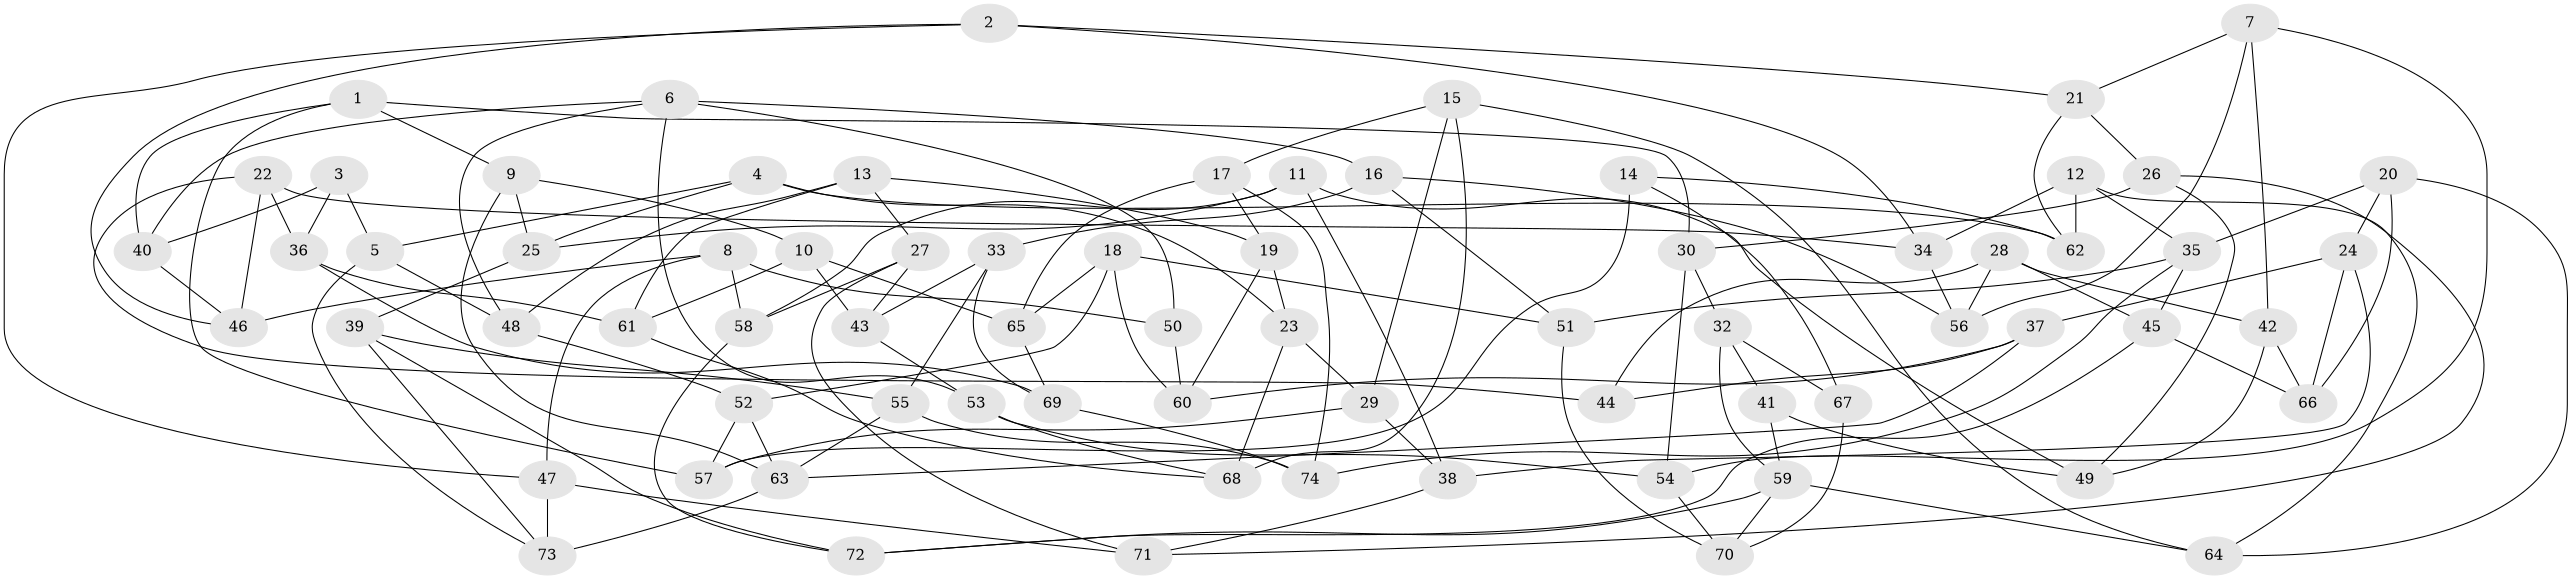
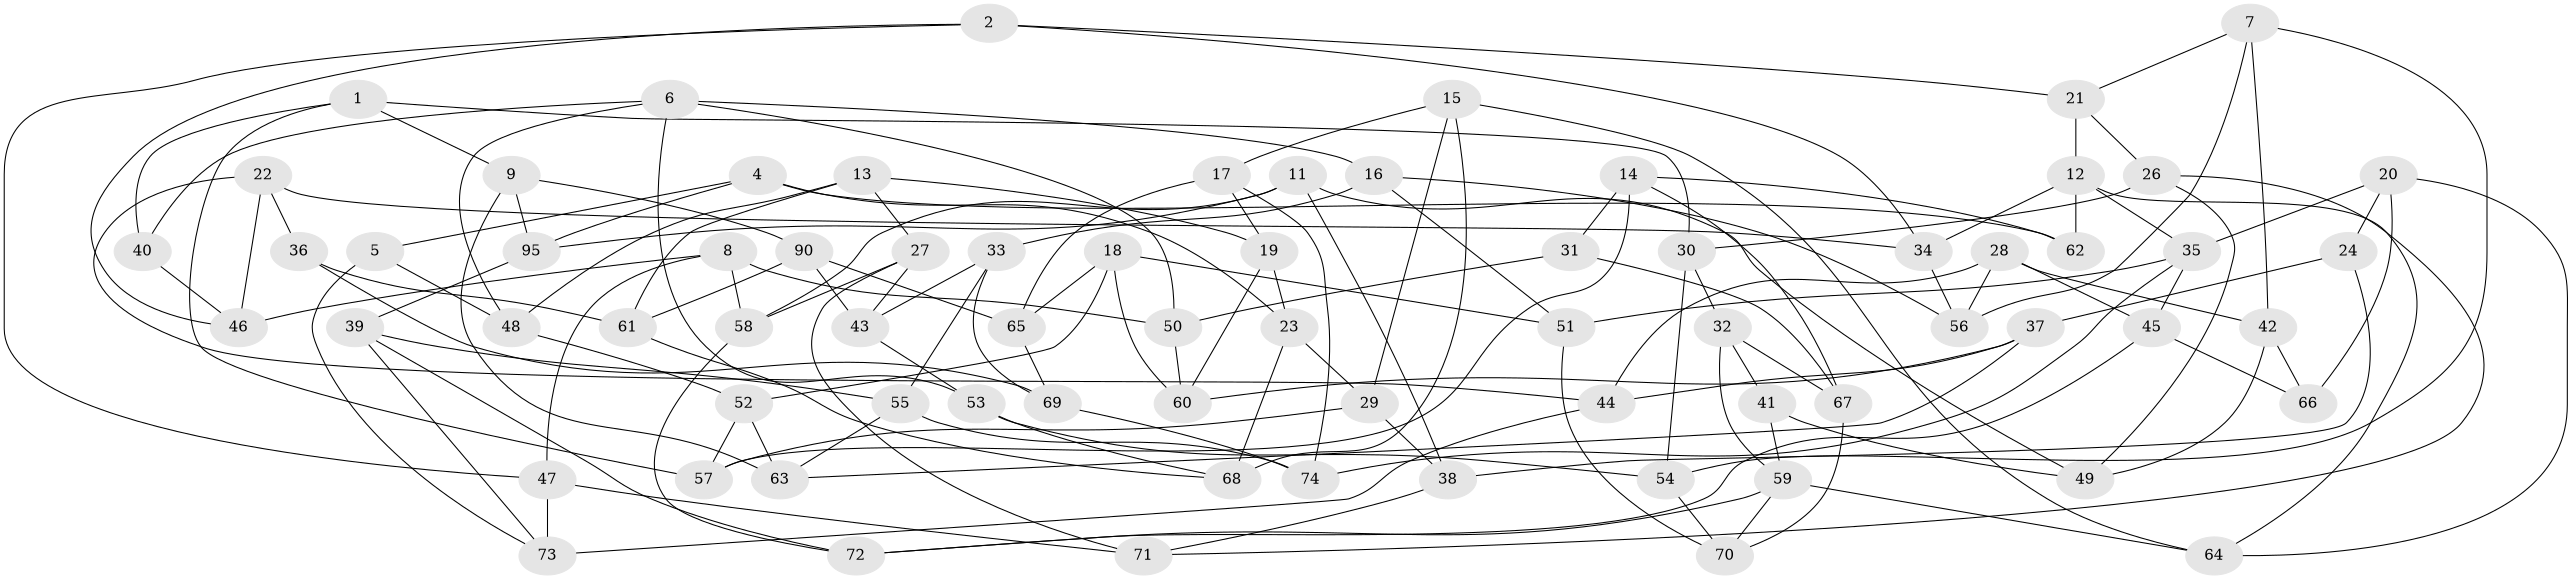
(339, 175) -> none
(2034, 175) -> (2076, 138)
(532, 252) -> (532, 252)
(804, 252) -> (804, 252)
none -> (1571, 252)
(2328, 328) -> none
(667, 524) -> (1087, 518)
